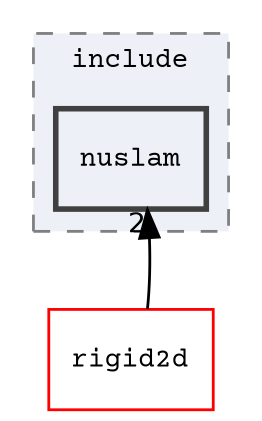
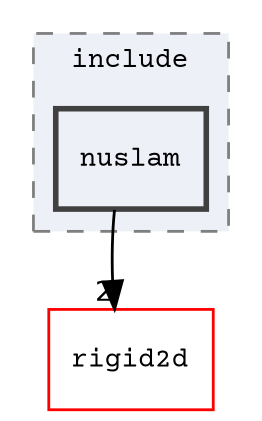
(150, 274) -> (112, 249)
